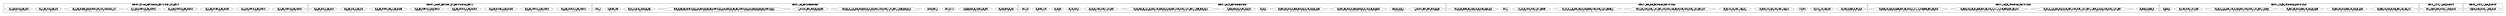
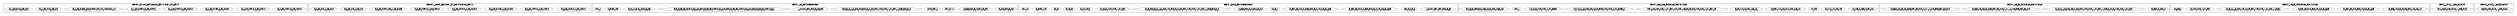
none -> (1056, 9)
(2147, 9) -> (2158, 9)
